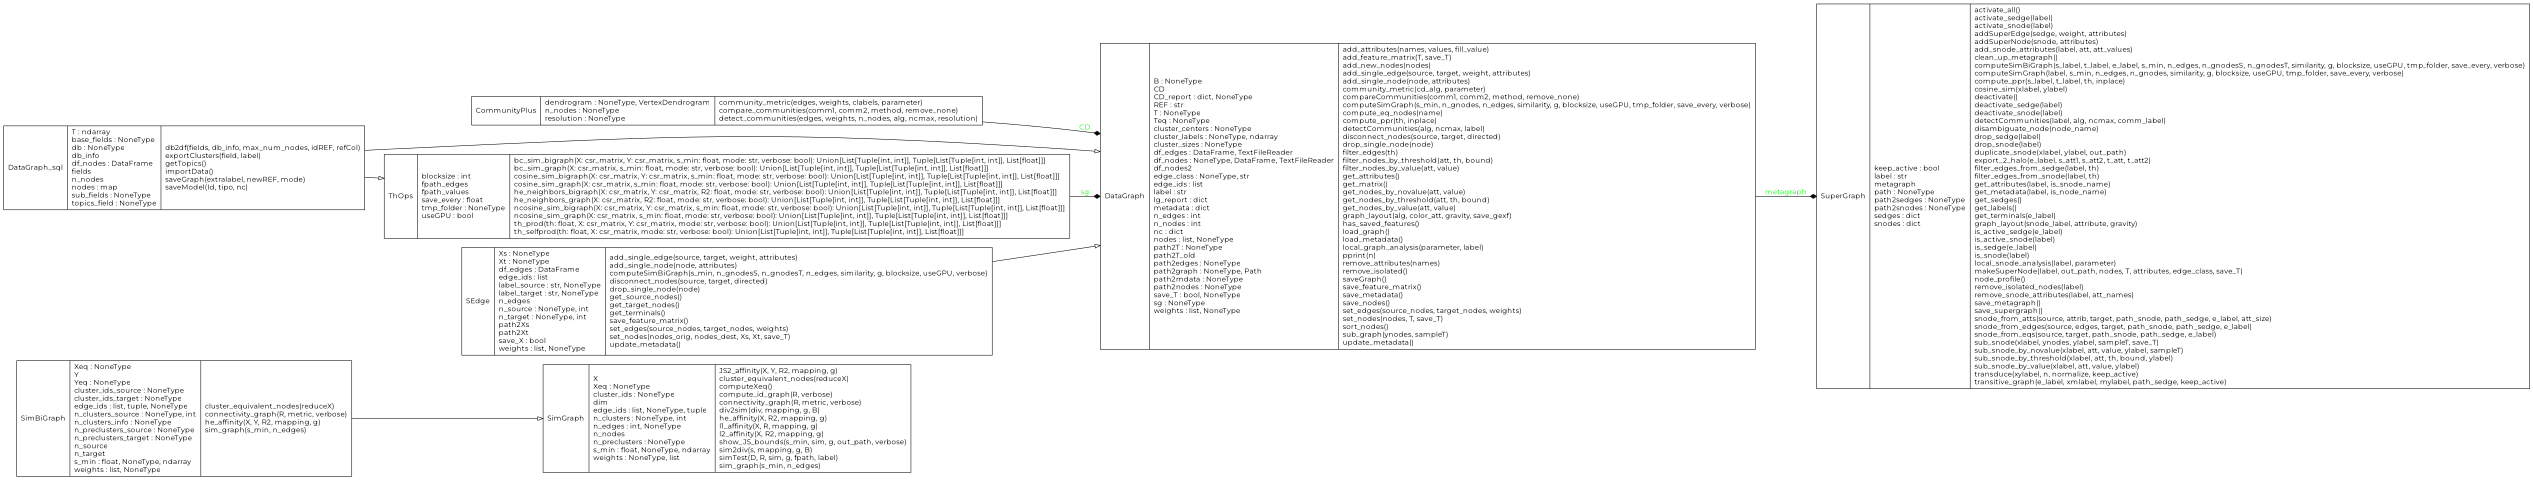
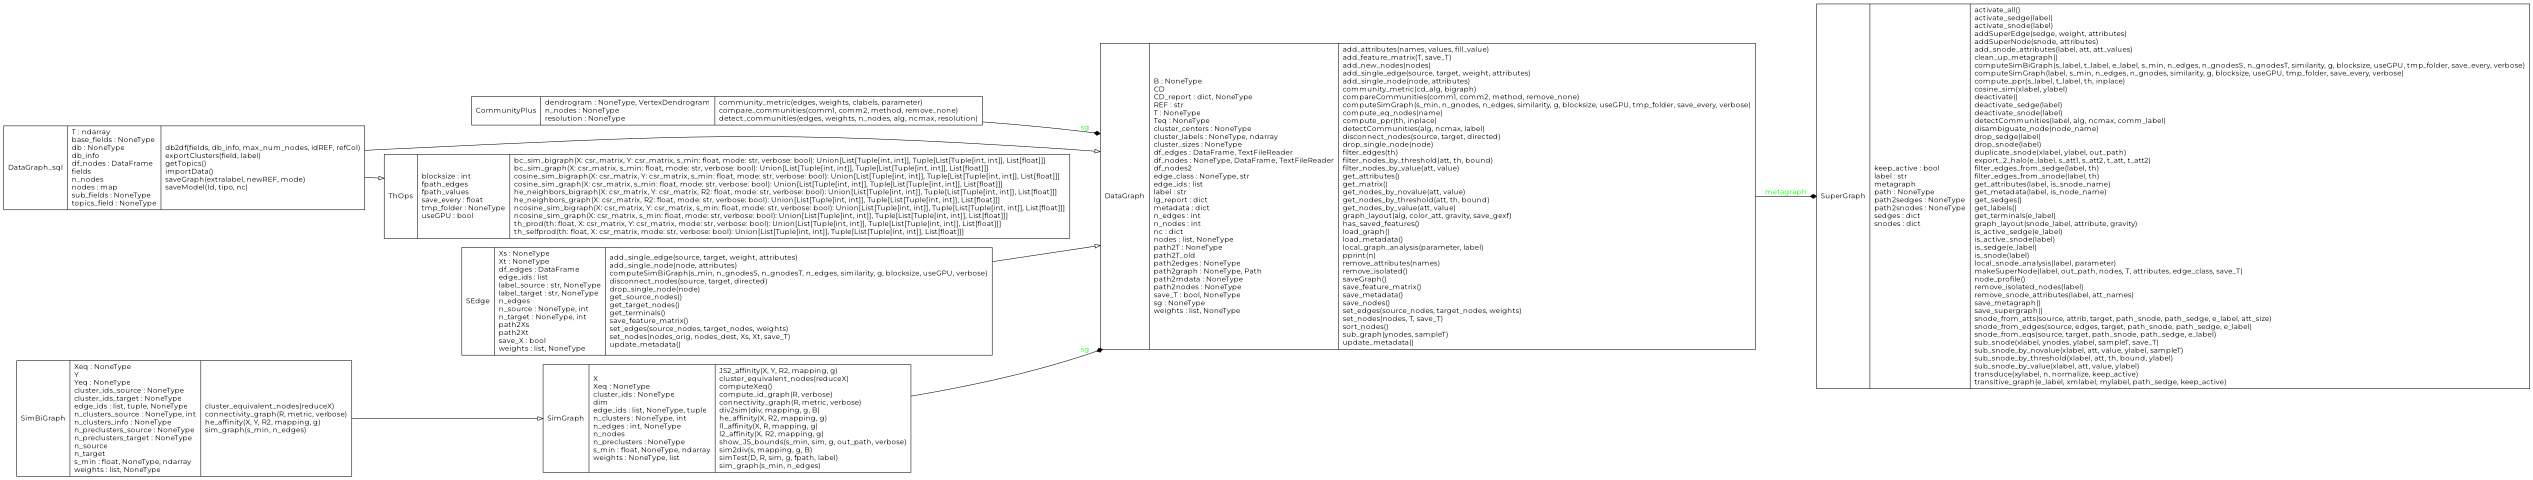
(1414, 89) -> (1410, 89)
(1085, 127) -> (1085, 127)
(1082, 196) -> (1005, 377)
